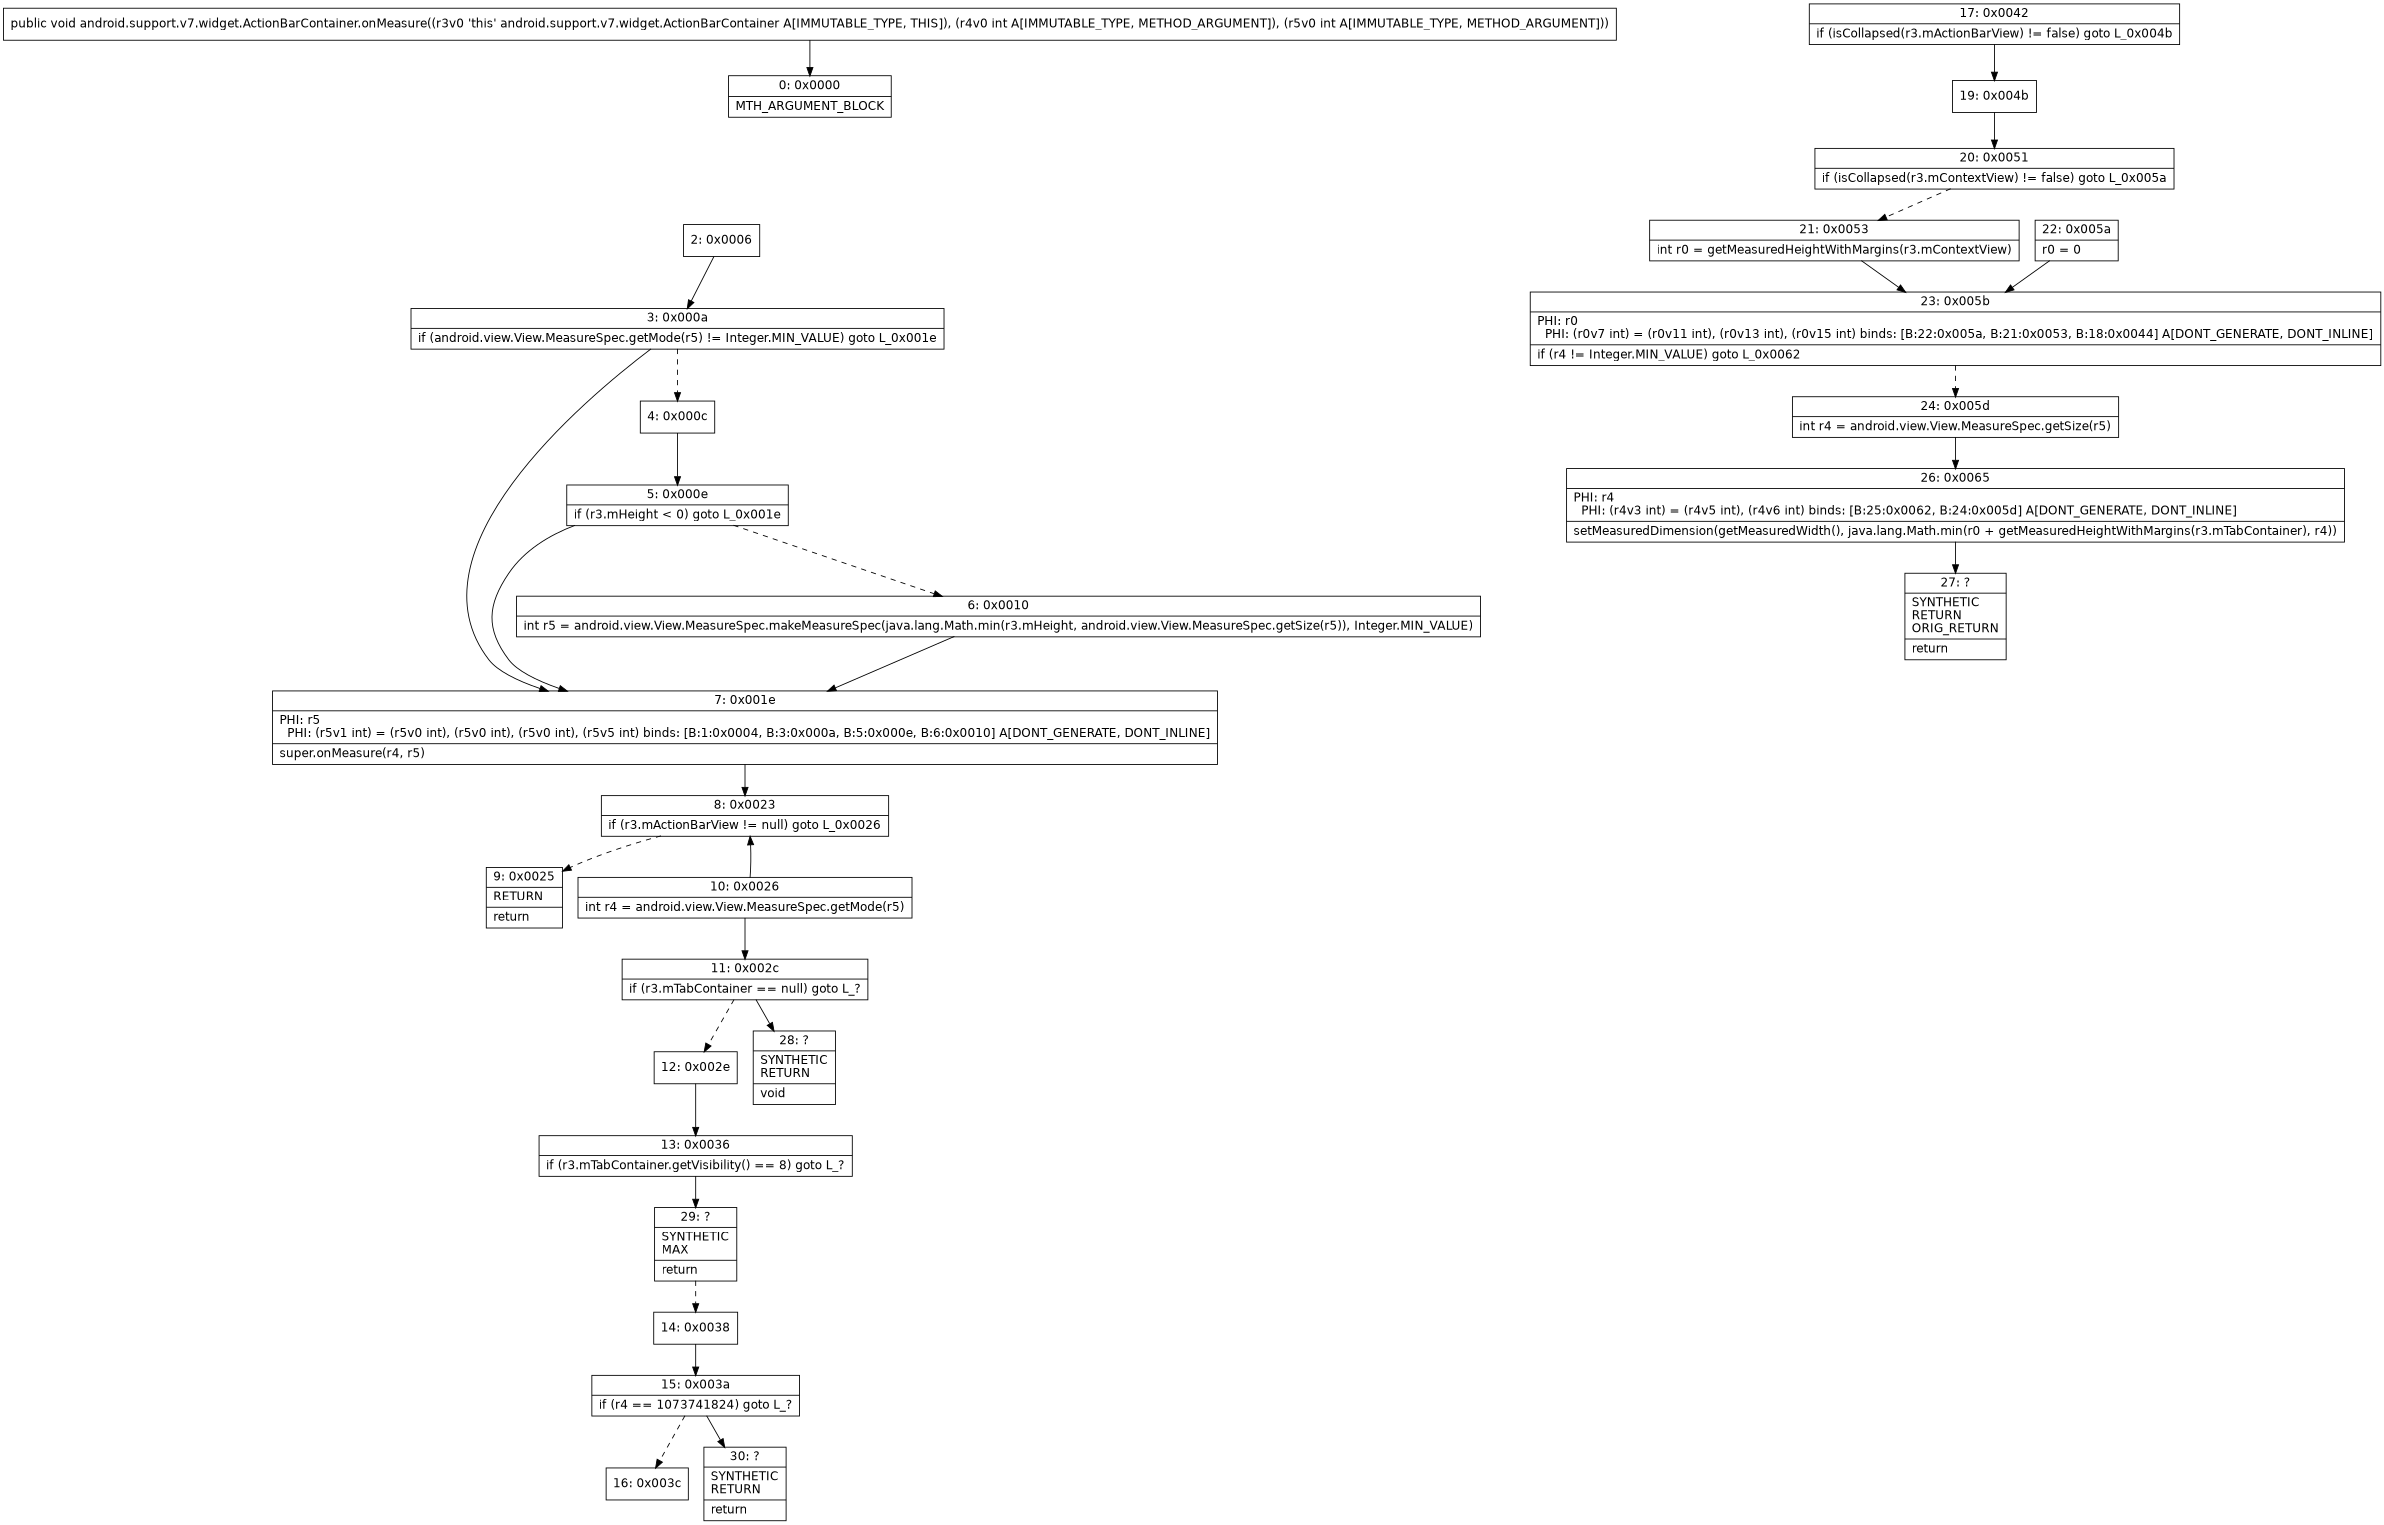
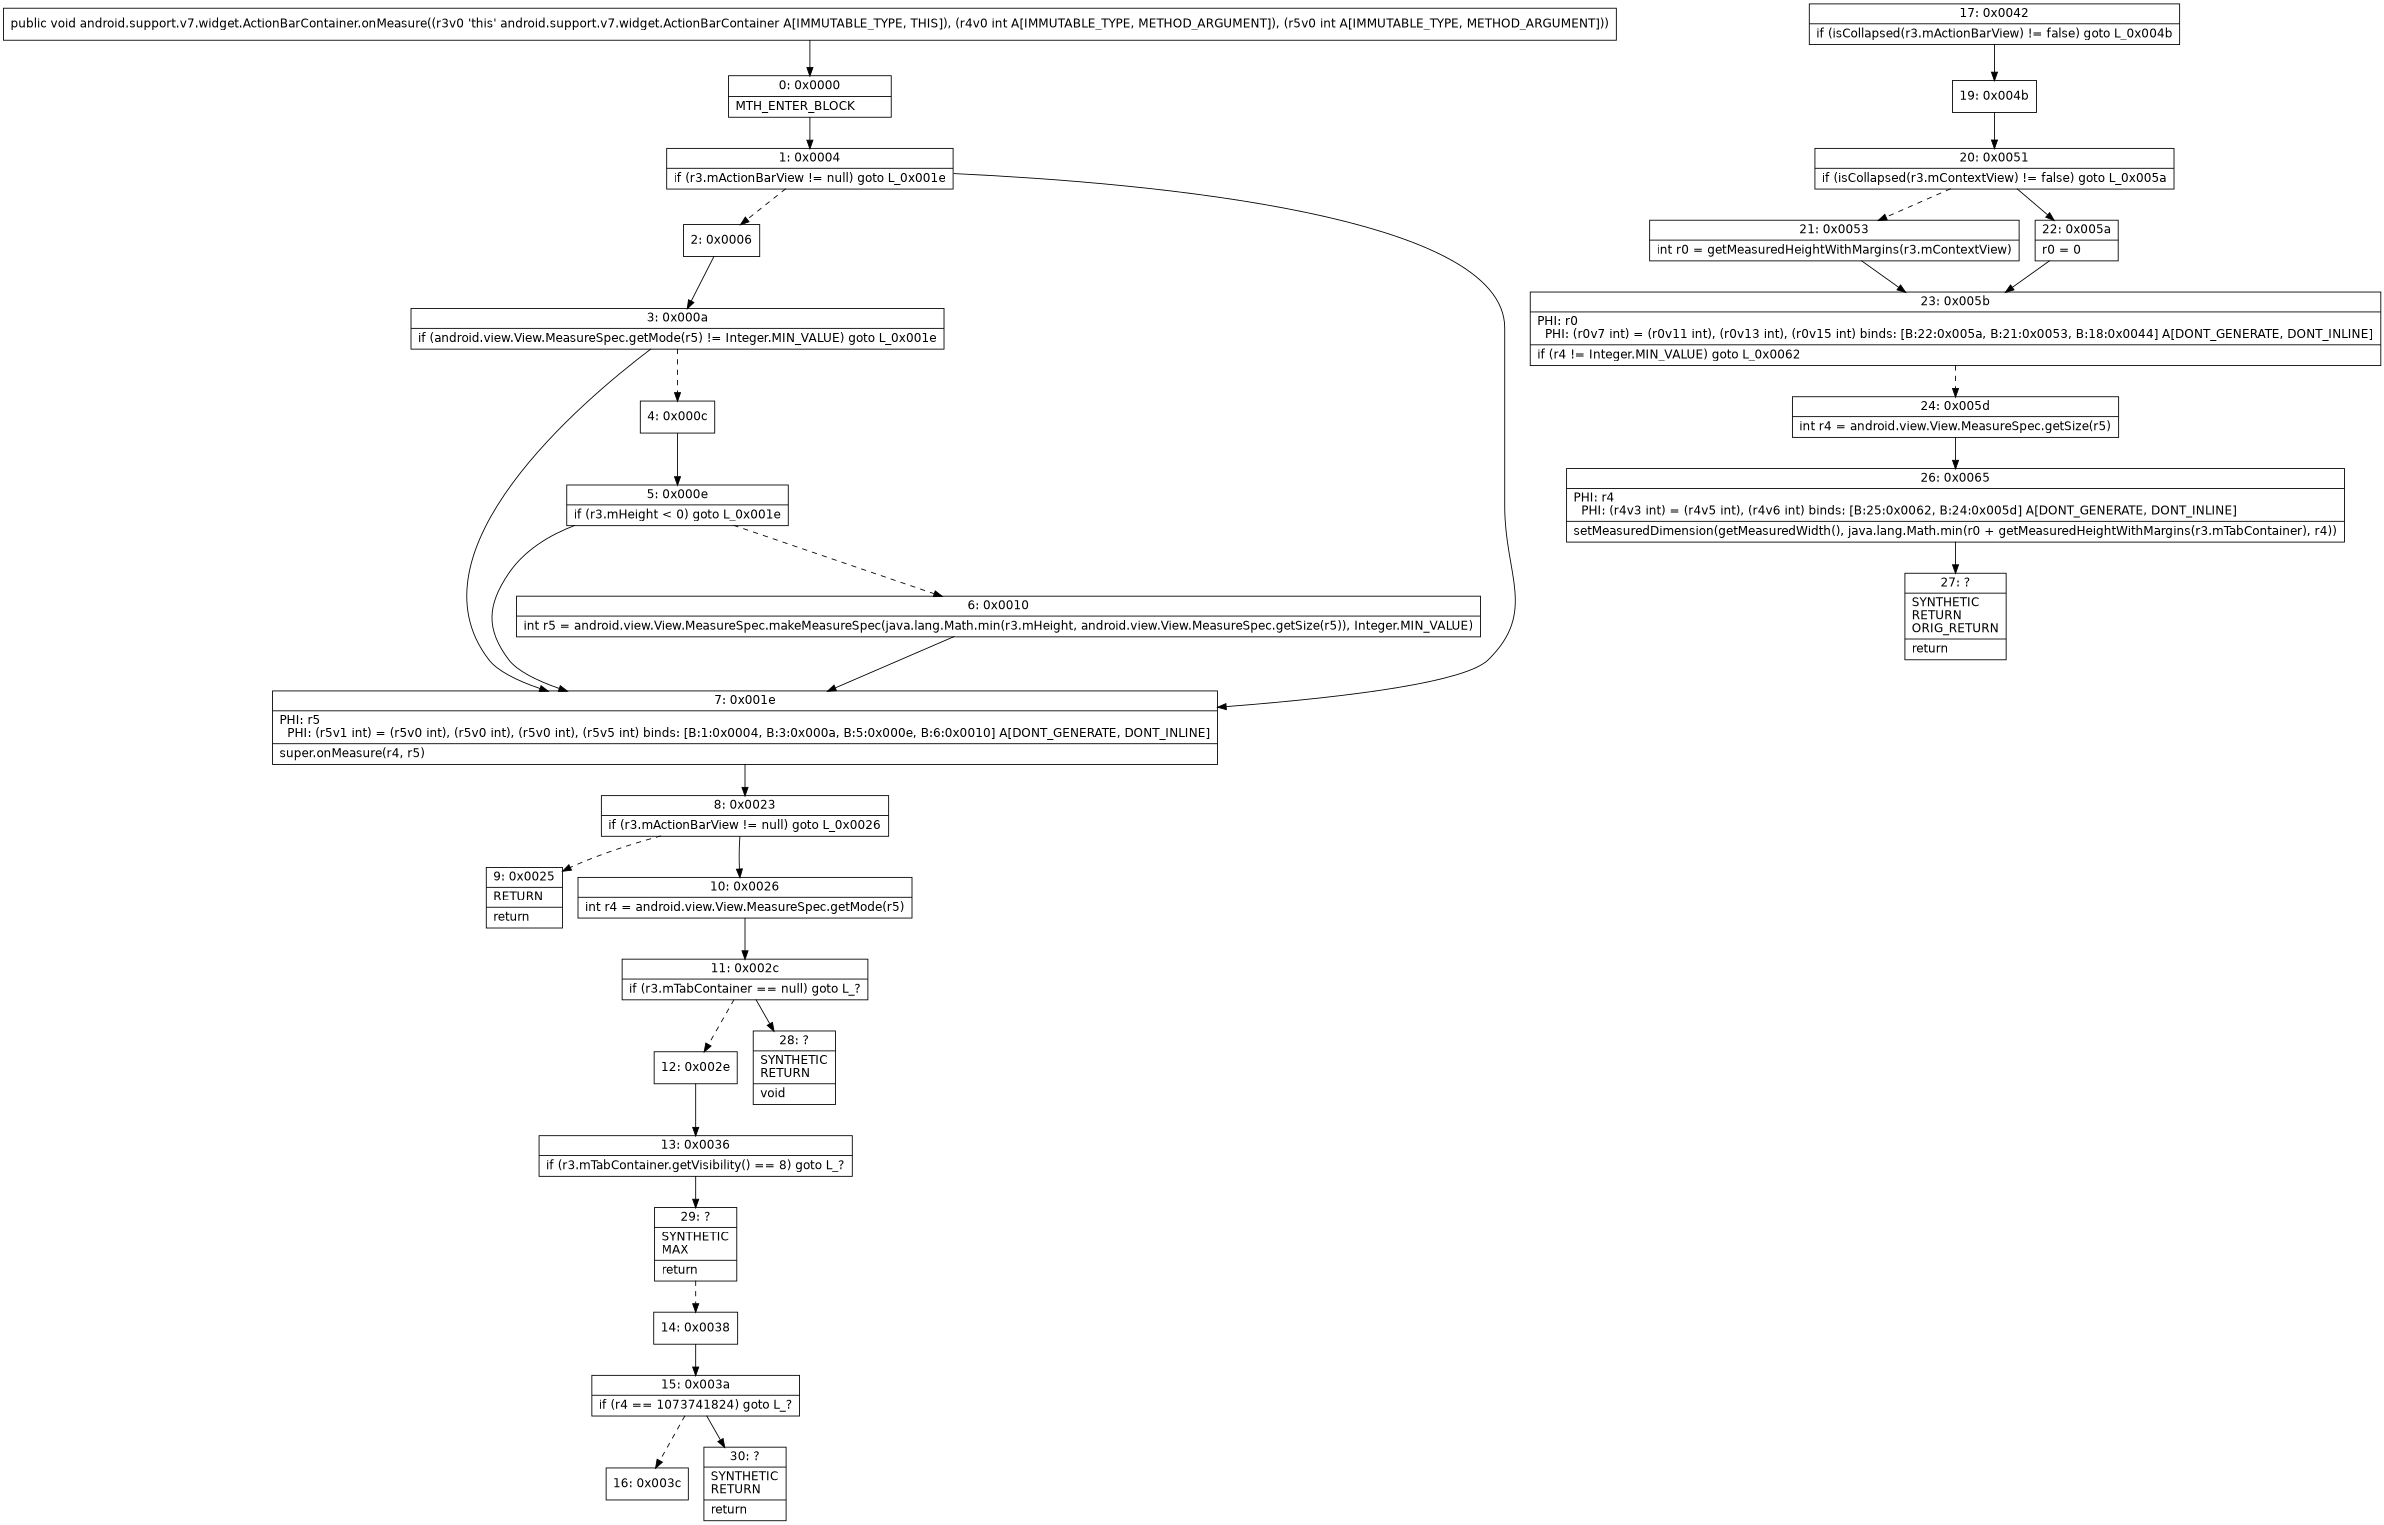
(810, 106) -> (796, 106)
none -> (810, 169)
none -> (2032, 202)
(751, 861) -> (739, 853)
